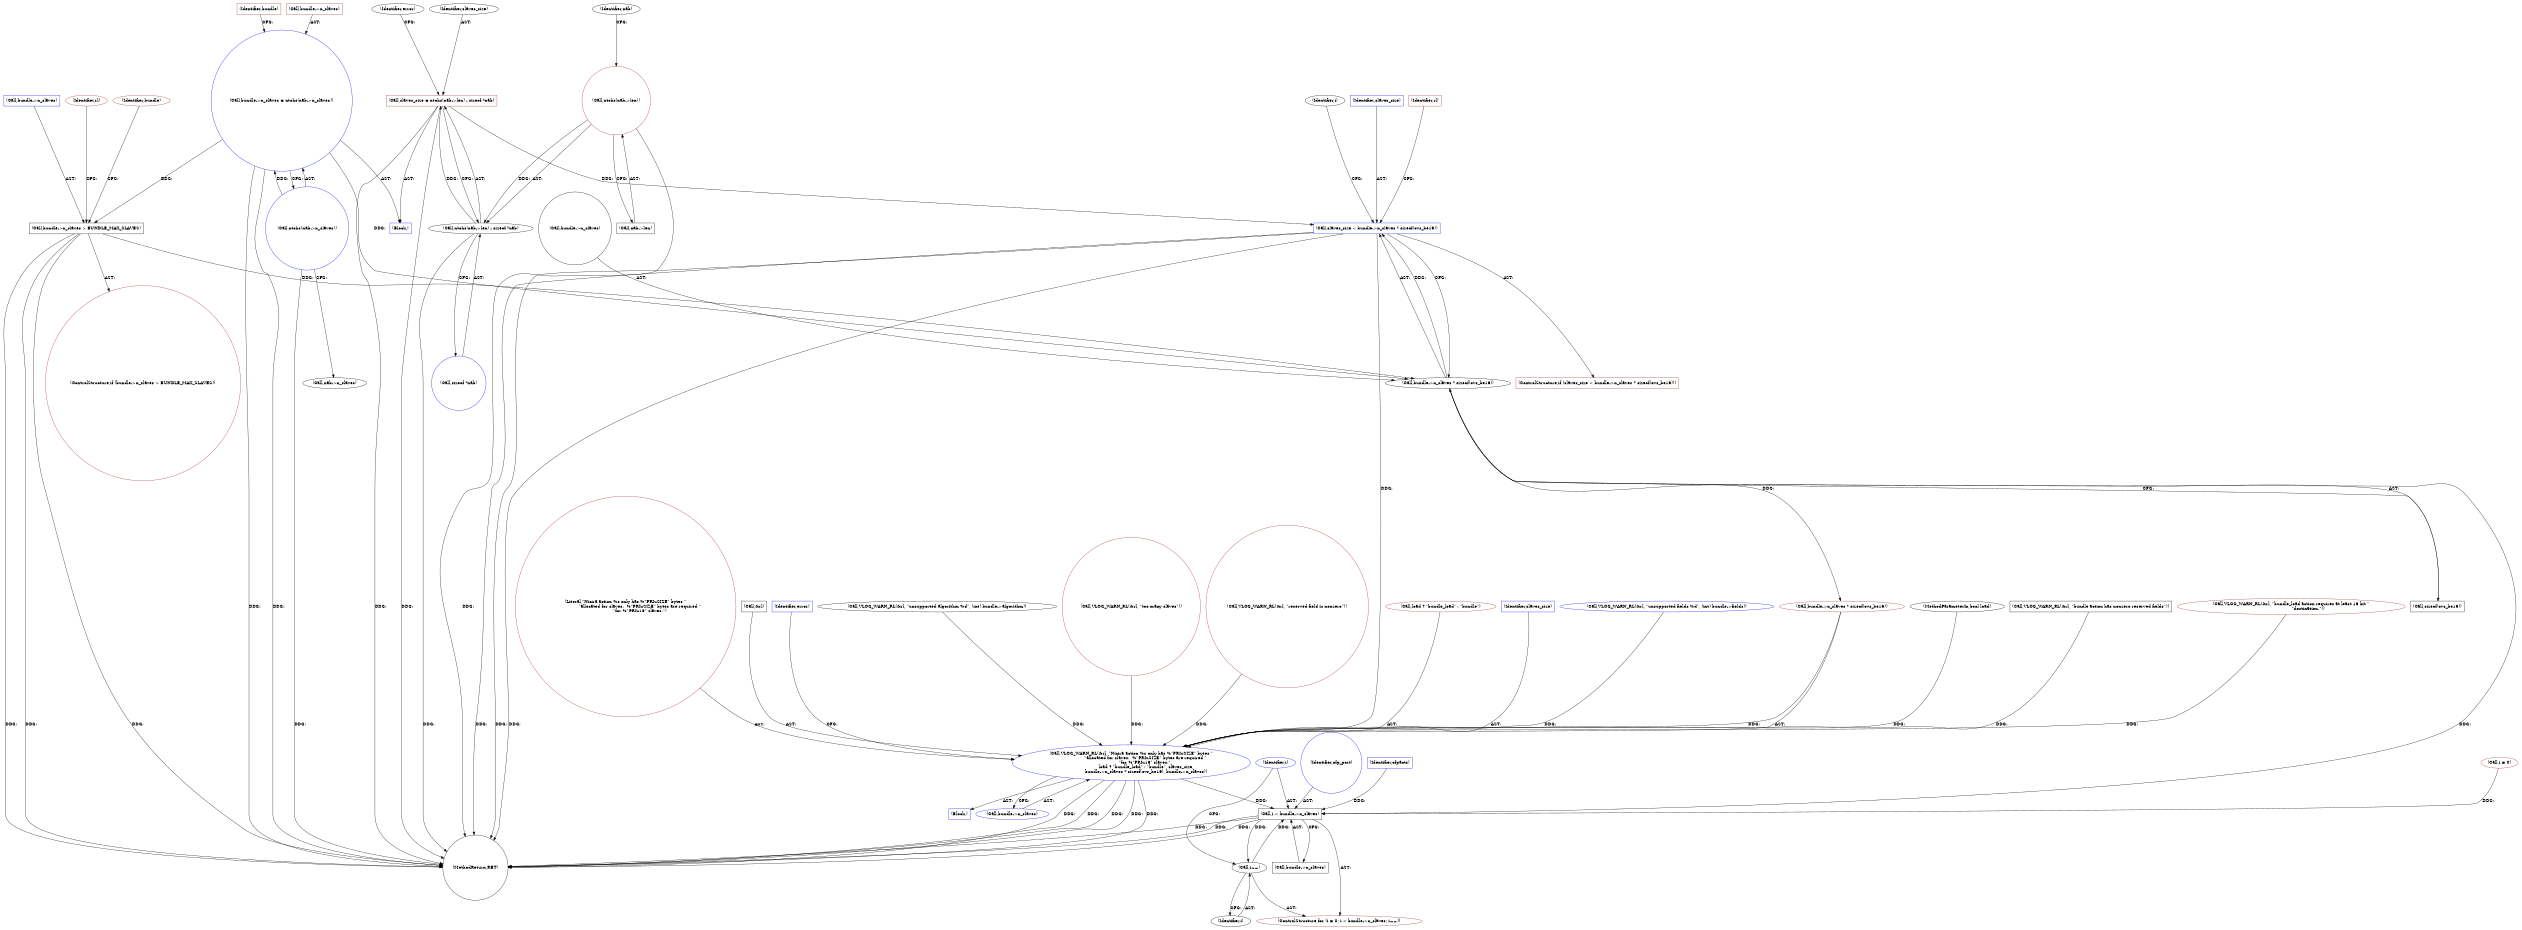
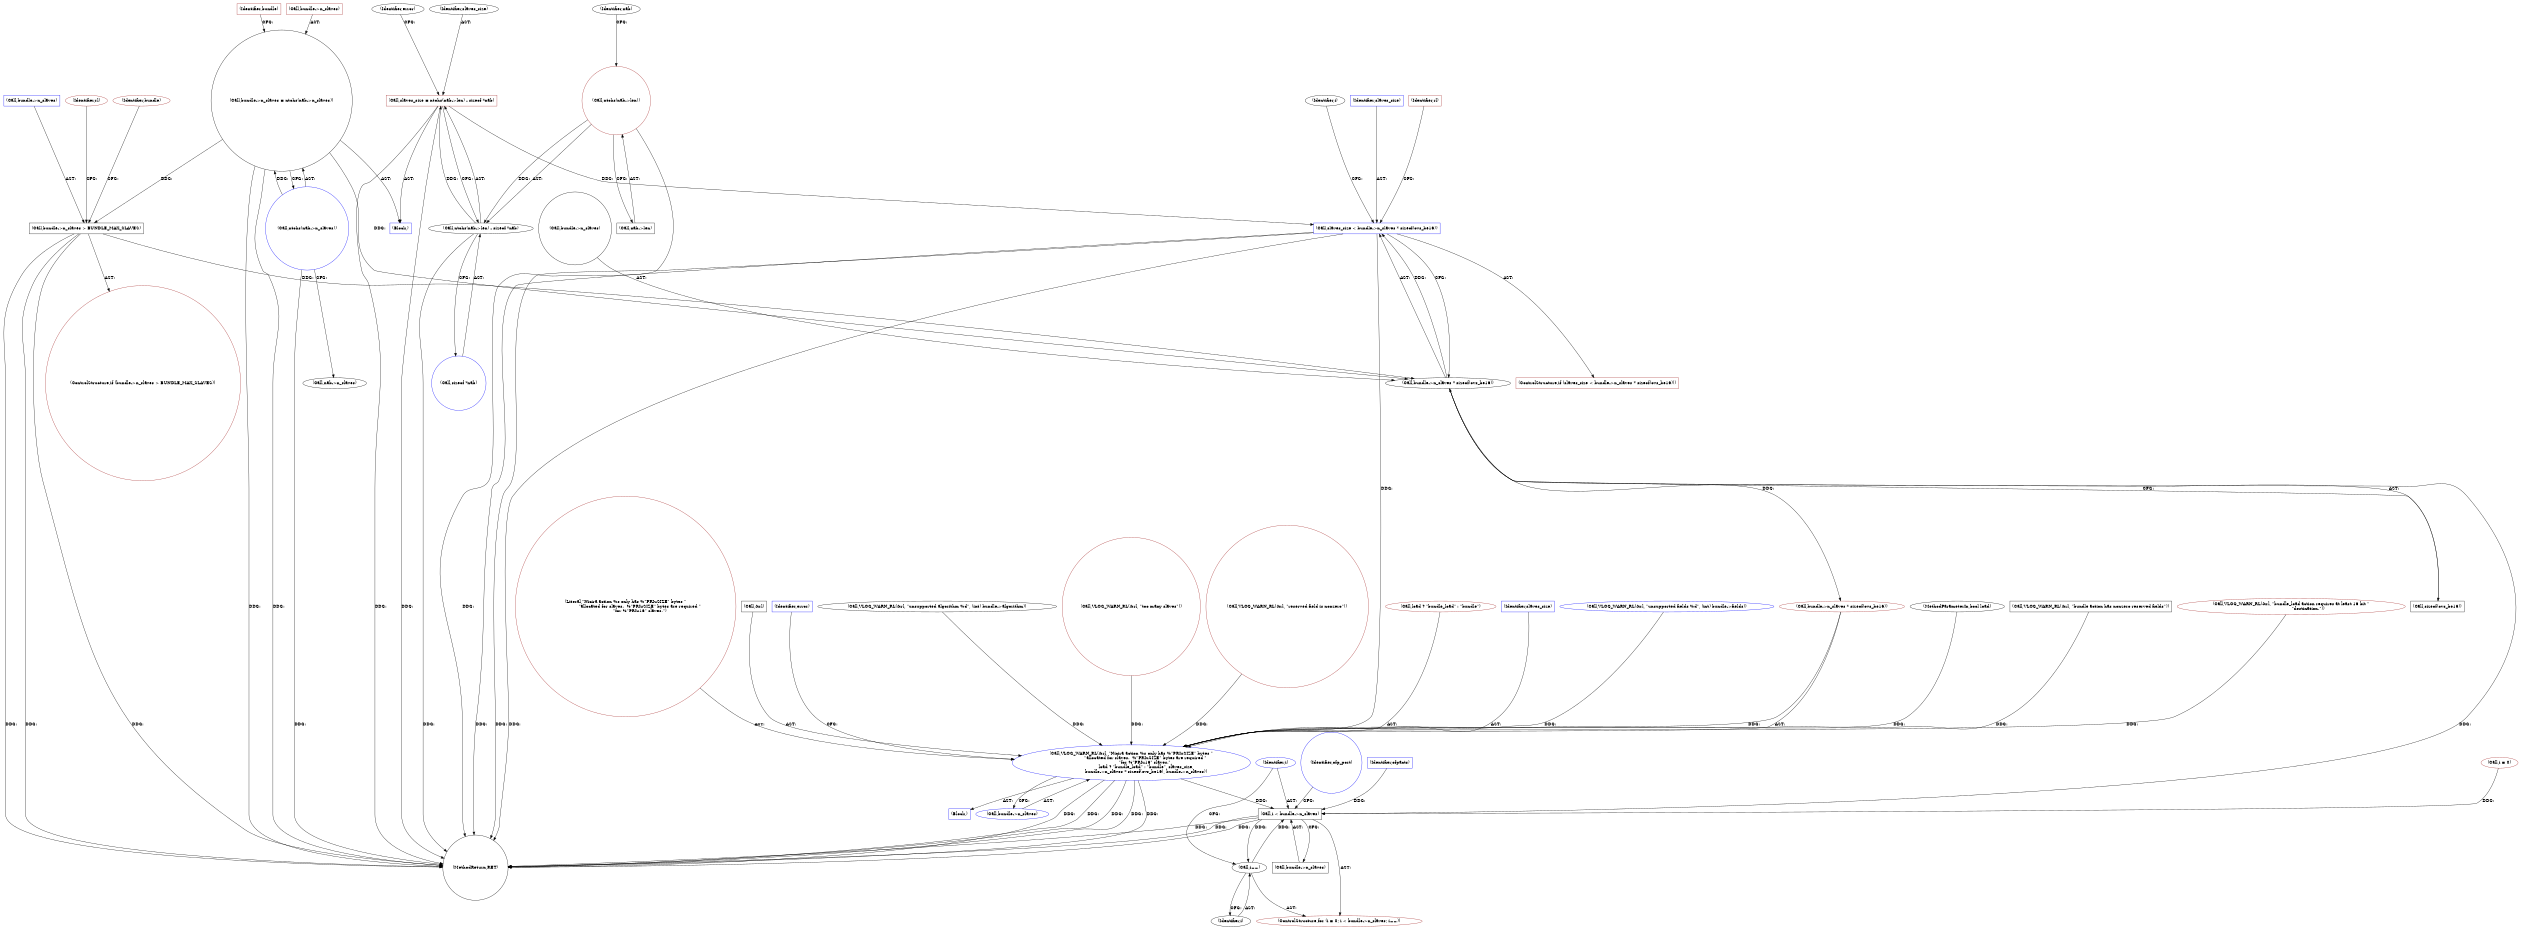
(282, 101) -> (282, 101)
(1309, 801) -> (1309, 801)
